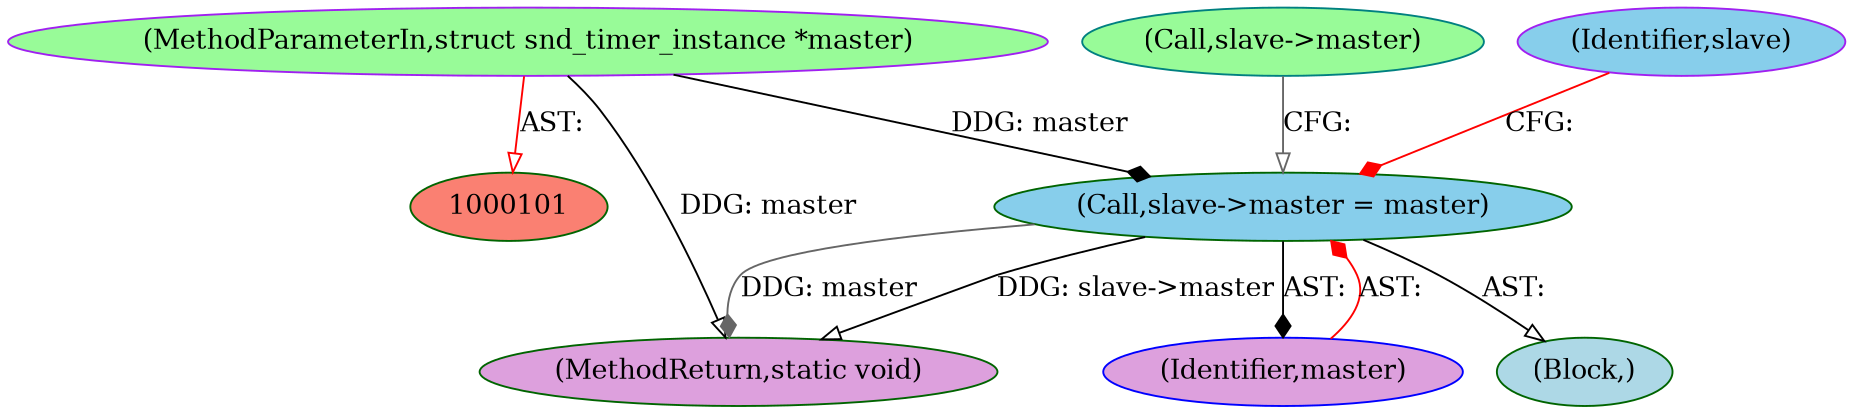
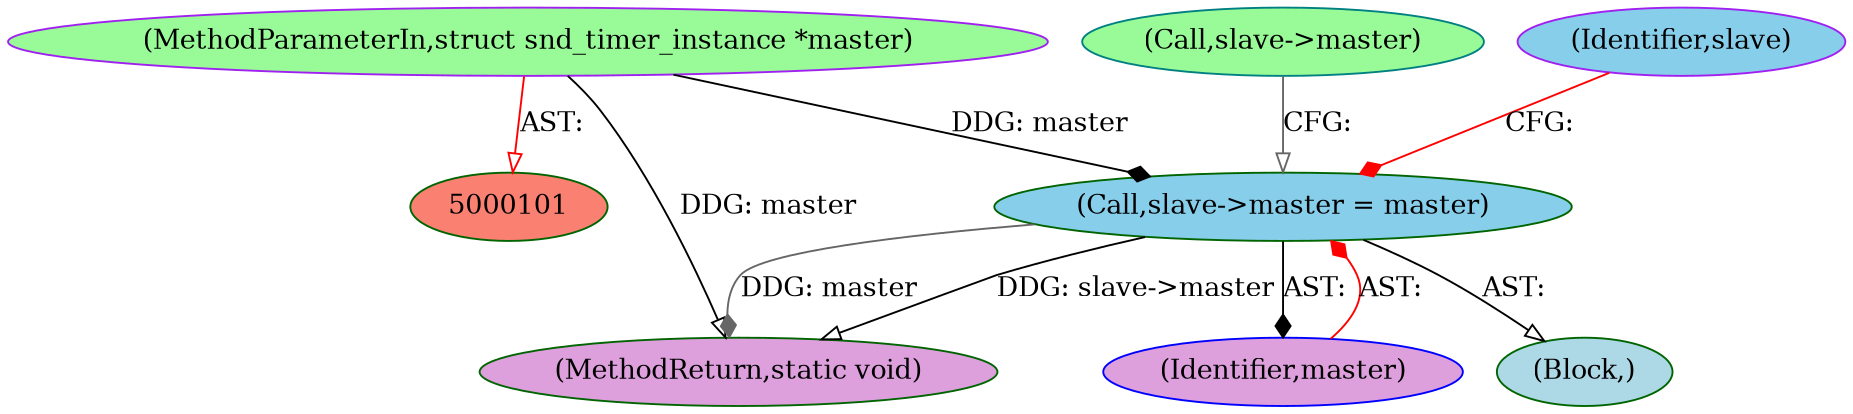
(509, 207) -> (509, 207)
